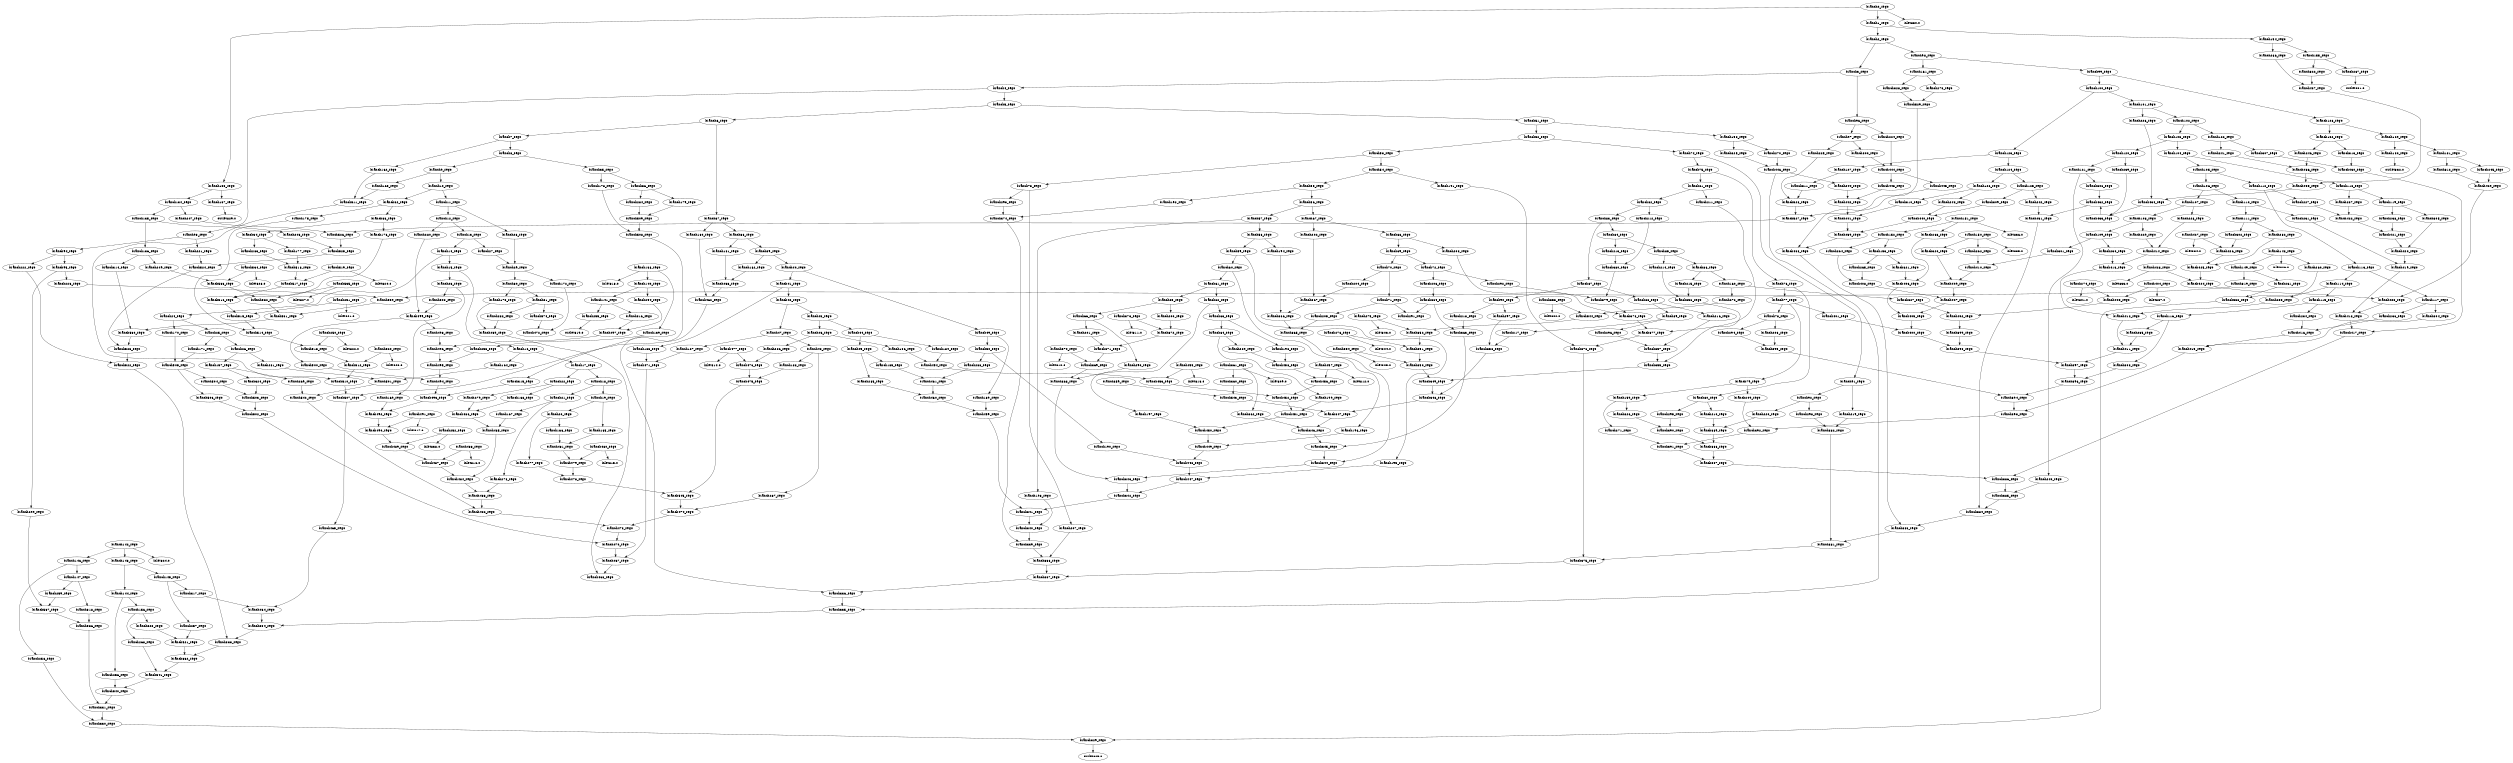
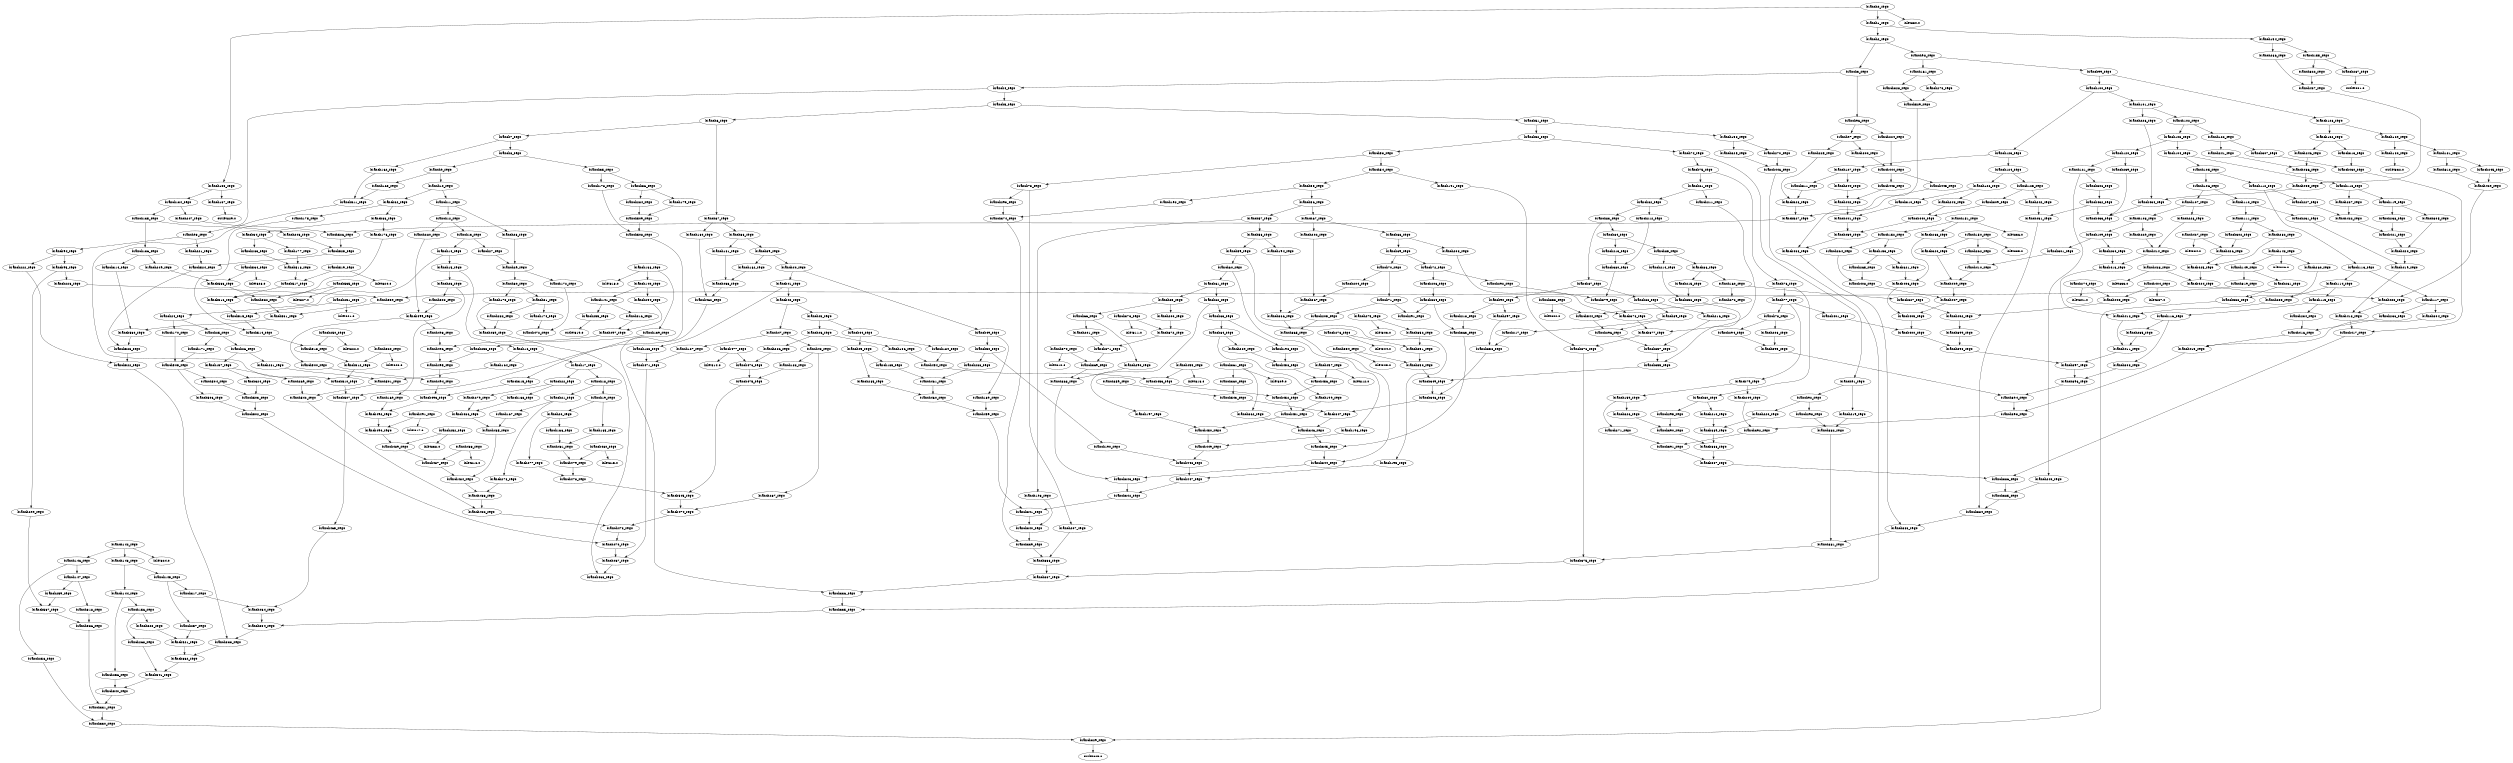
(1811, 178) -> (1848, 177)
(2101, 212) -> (2098, 209)
(543, 316) -> (543, 316)
(1506, 325) -> (1598, 324)
